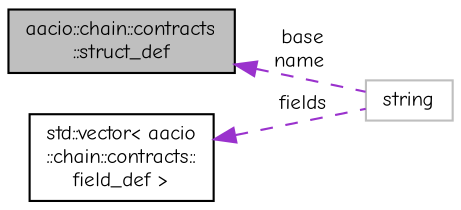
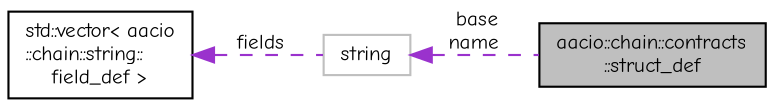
(311, 80) -> (485, 55)
(122, 158) -> (100, 55)
